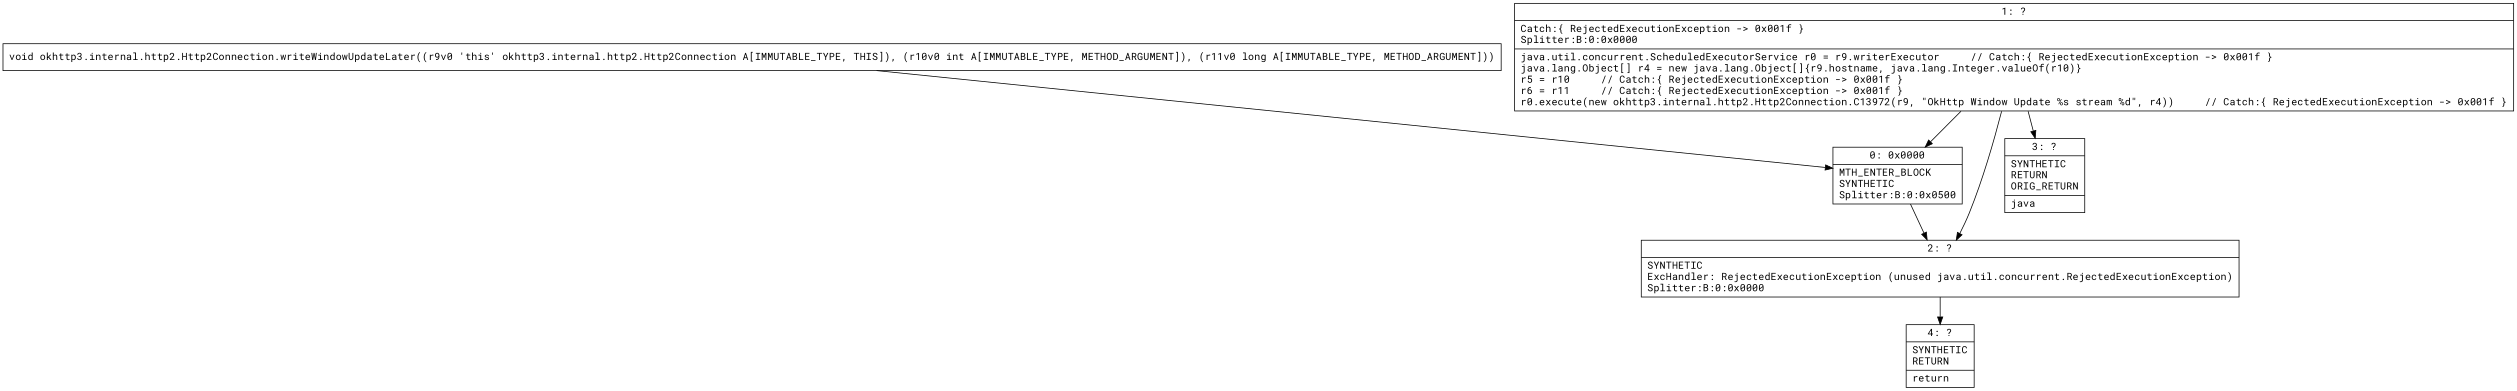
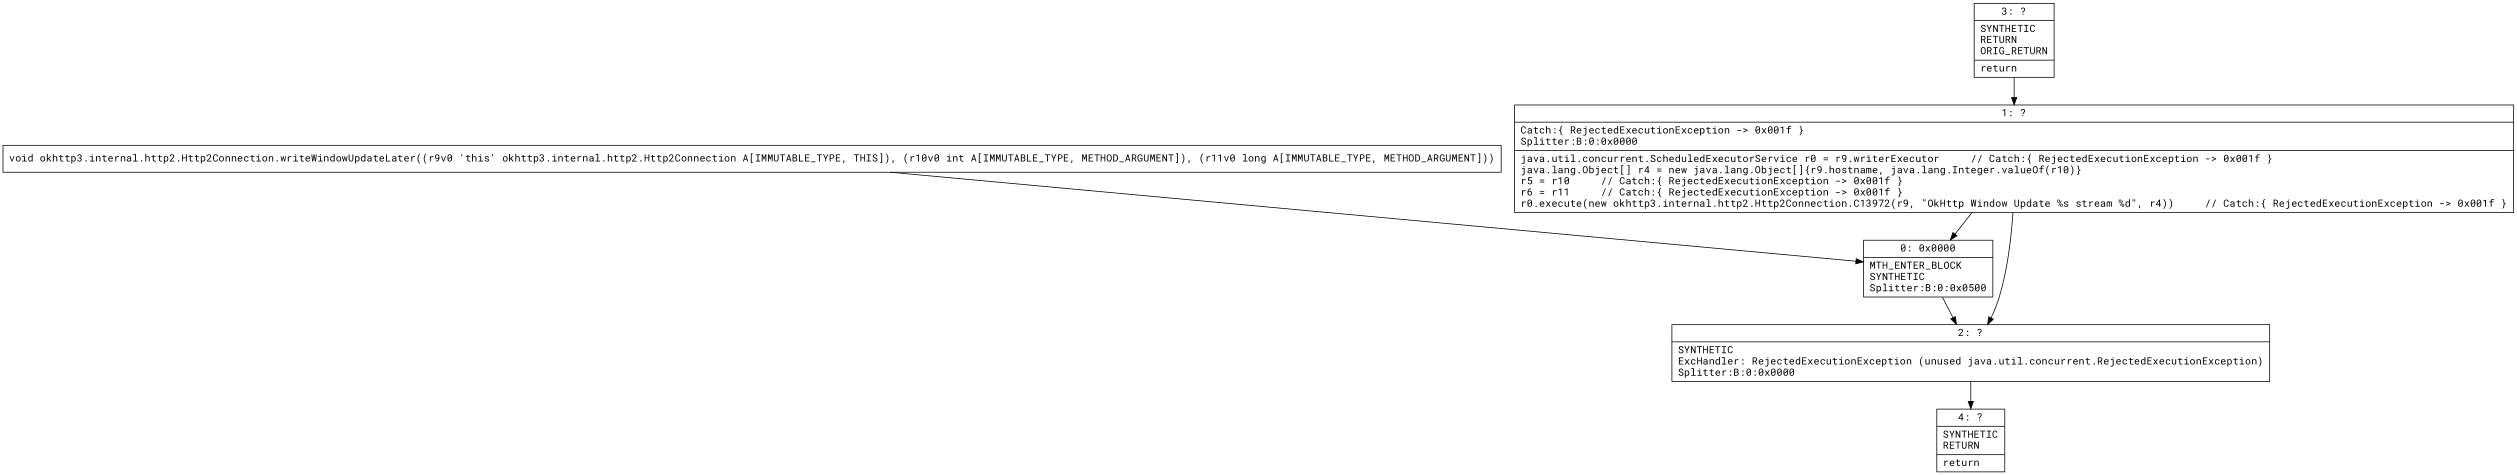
(2031, 121) -> (2014, 87)
(2023, 204) -> (1999, 68)
